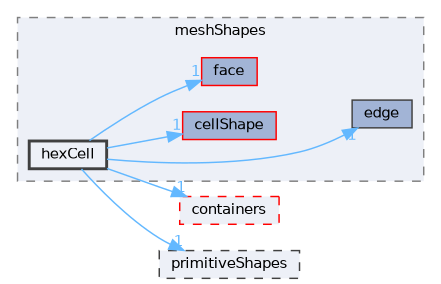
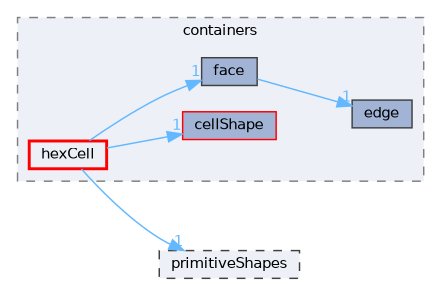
(221, 31) -> (221, 31)
(229, 72) -> (229, 72)
(68, 155) -> (68, 155)
(228, 162) -> (298, 90)
(229, 210) -> none
